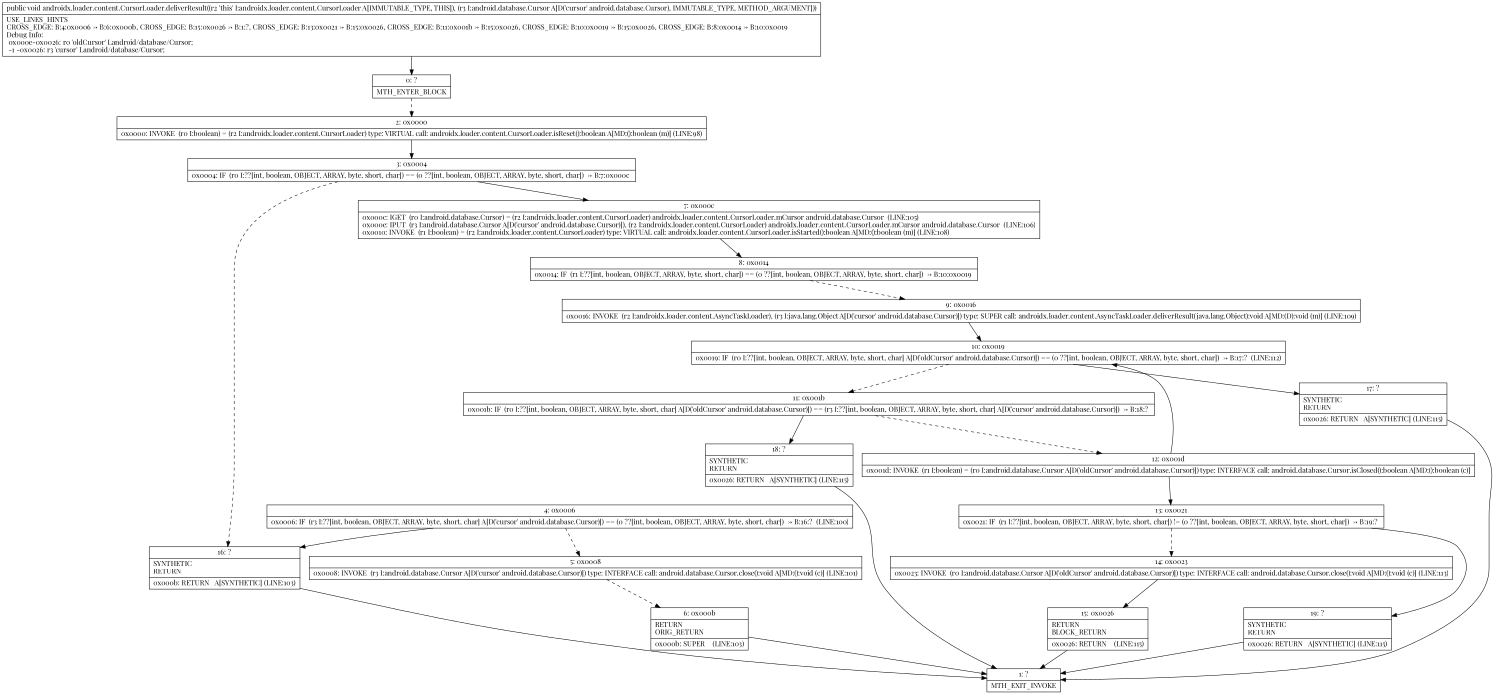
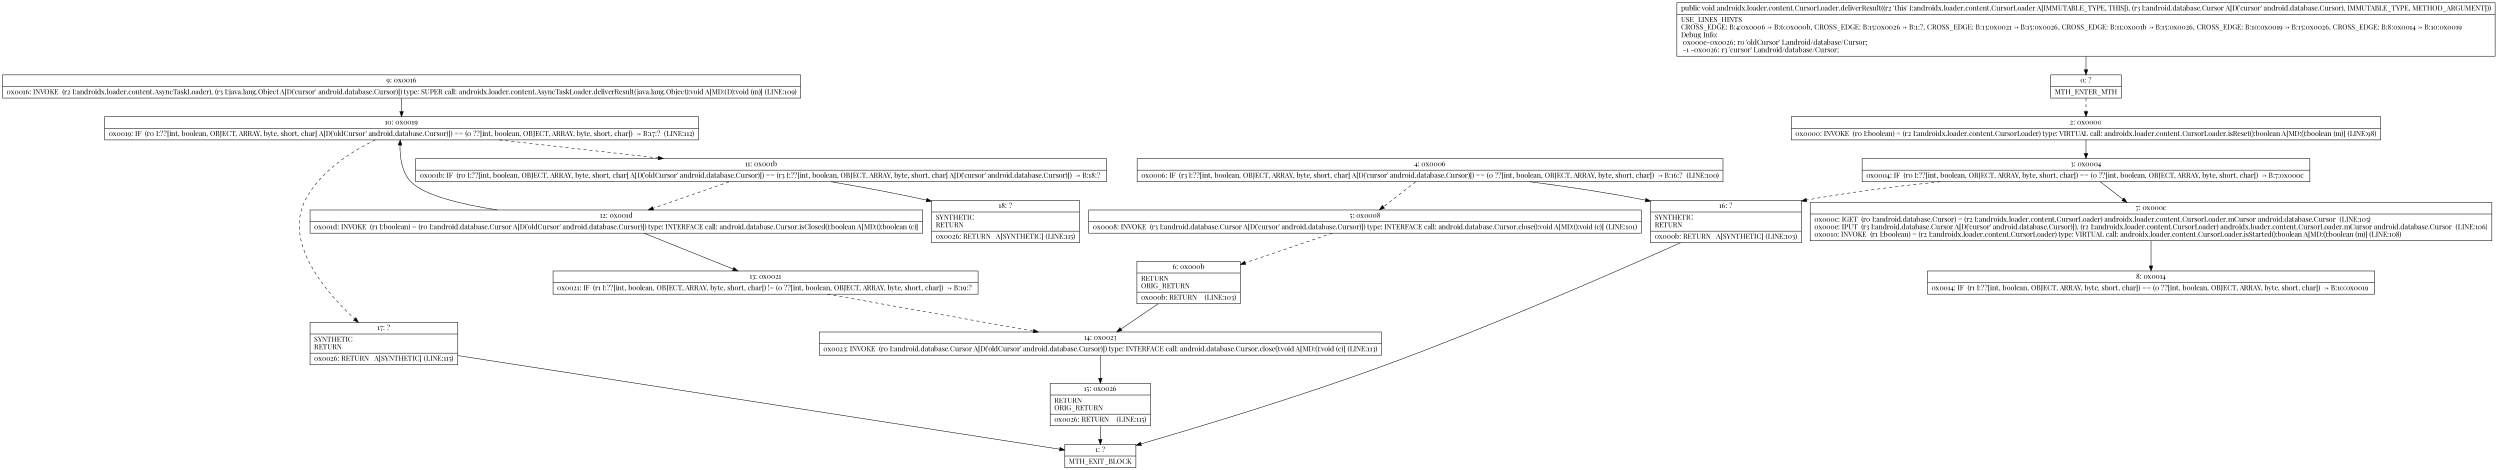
(412, 92) -> (2086, 92)
(855, 289) -> none
(1184, 379) -> (300, 221)
(890, 594) -> none
(1318, 629) -> none
(1079, 632) -> (1079, 408)
(700, 644) -> (1189, 298)
(865, 655) -> (1139, 316)
(1024, 686) -> (1100, 462)
